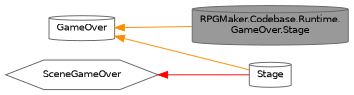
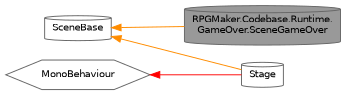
(270, 25) -> (262, 25)
(82, 28) -> (78, 28)
(82, 75) -> (78, 75)
